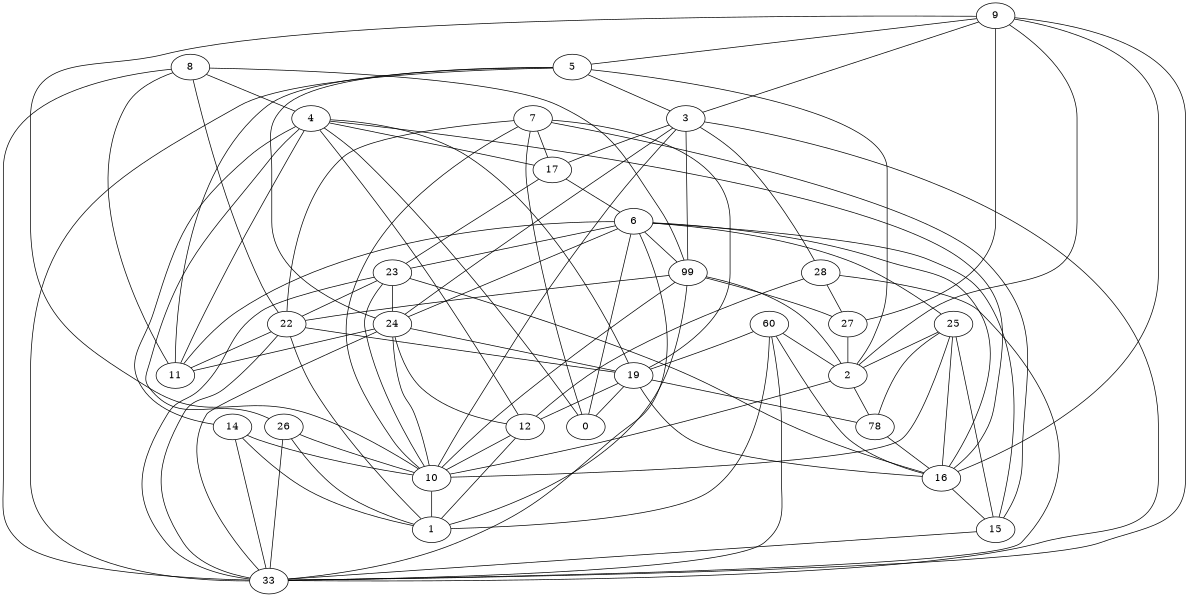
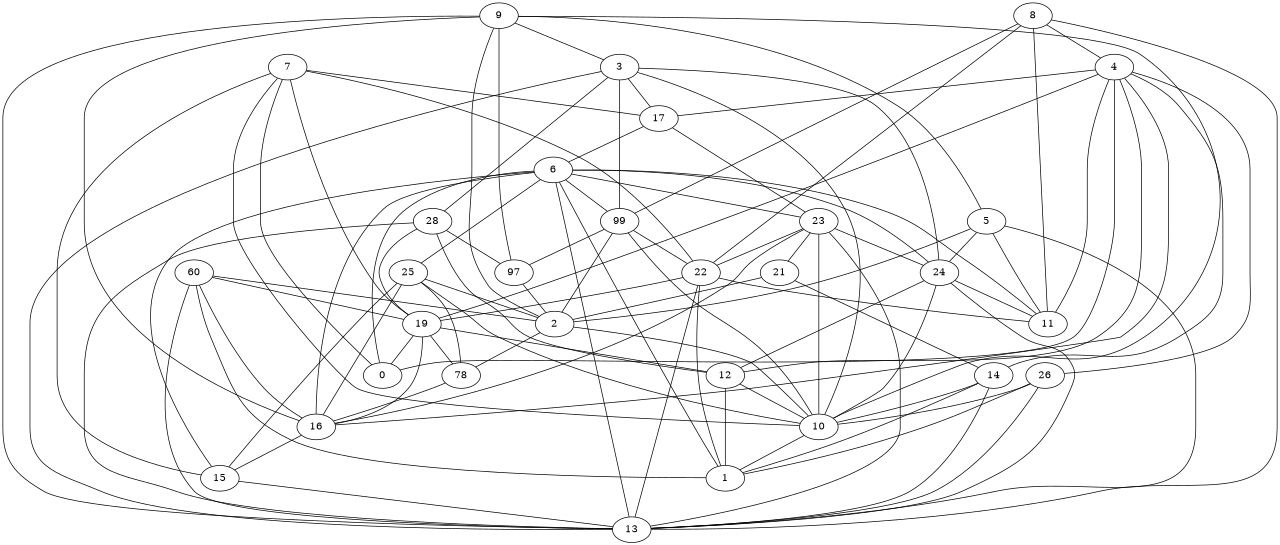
(629, 93) -> none
none -> (780, 273)
(848, 324) -> (514, 273)
(518, 351) -> (379, 269)
(551, 485) -> (637, 325)
(269, 581) -> (632, 530)
